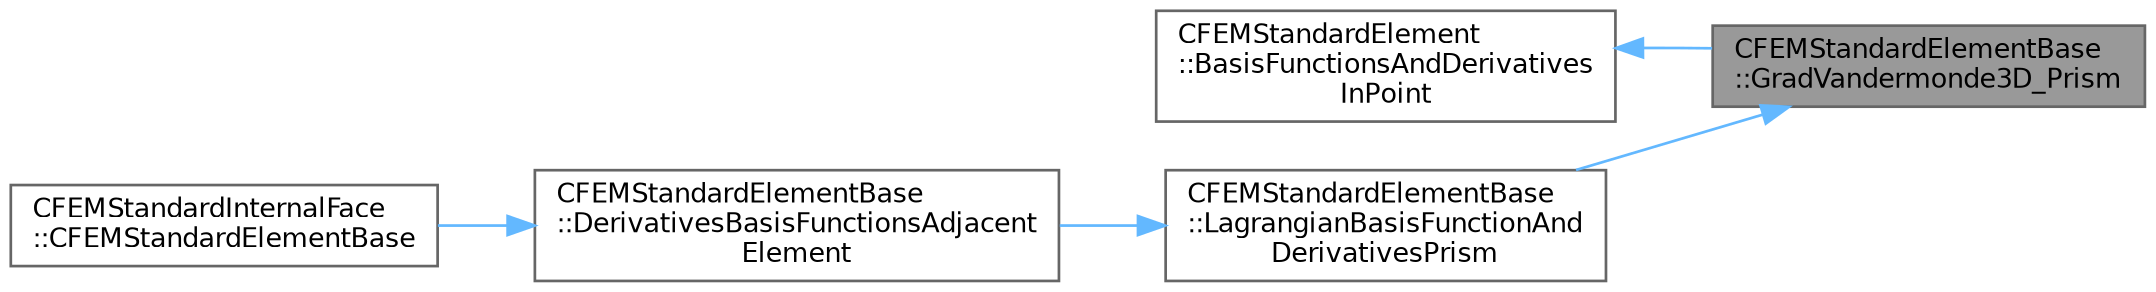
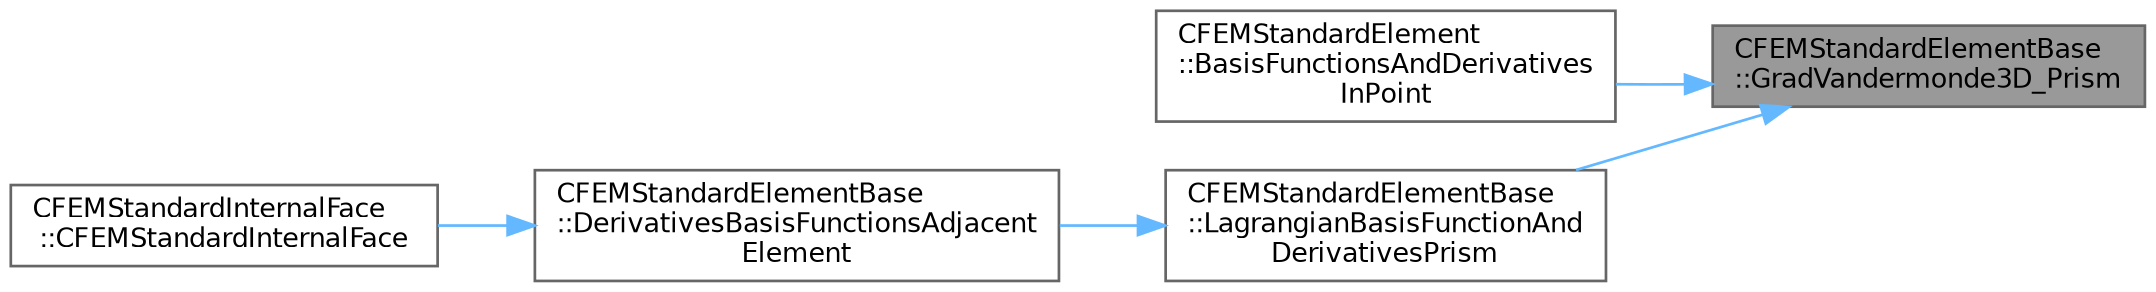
(1678, 48) -> (1650, 84)
(224, 226) -> (224, 226)
